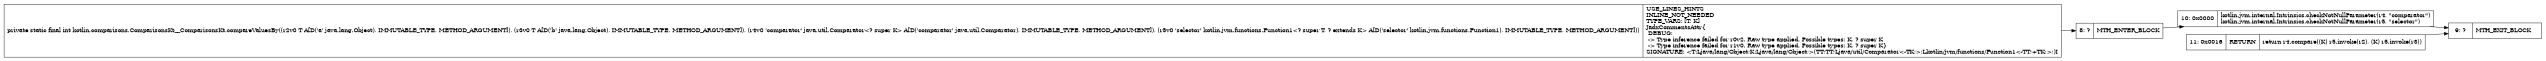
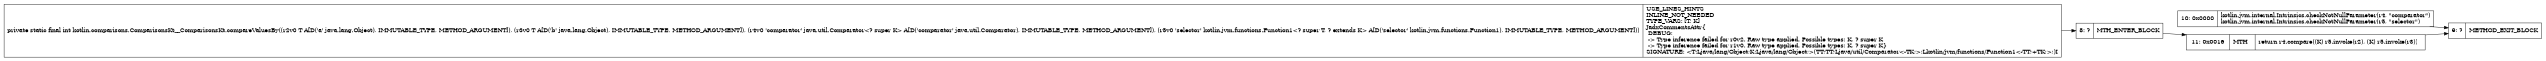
(2171, 27) -> (2172, 34)
(2503, 31) -> (2504, 31)
(2243, 42) -> (2240, 42)
